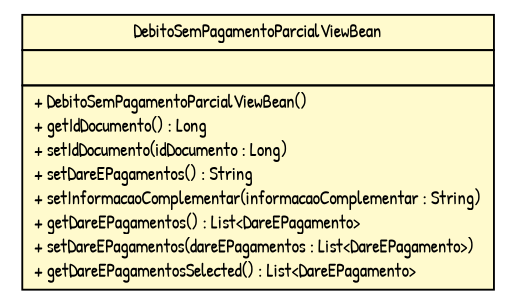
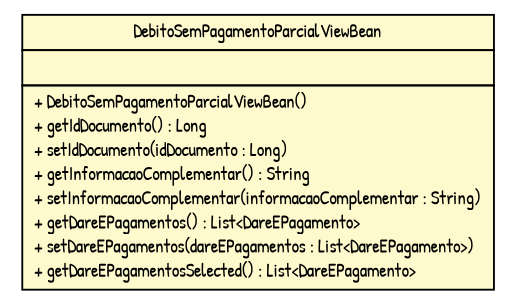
(144, 175) -> (173, 175)
